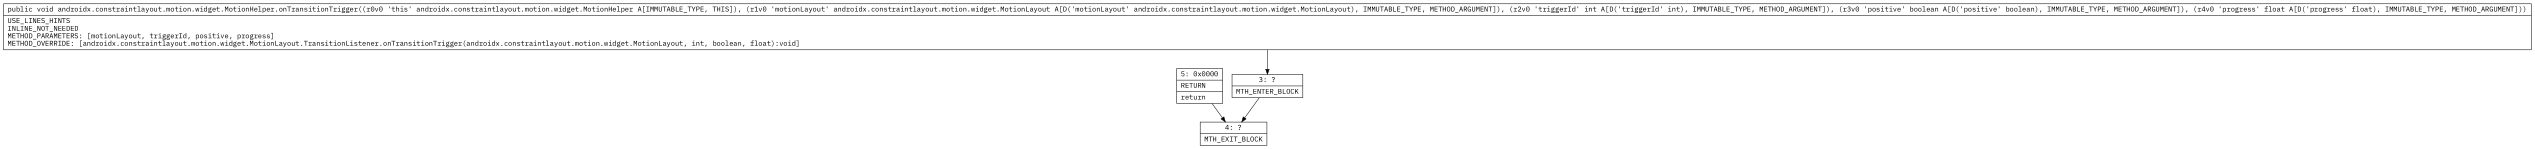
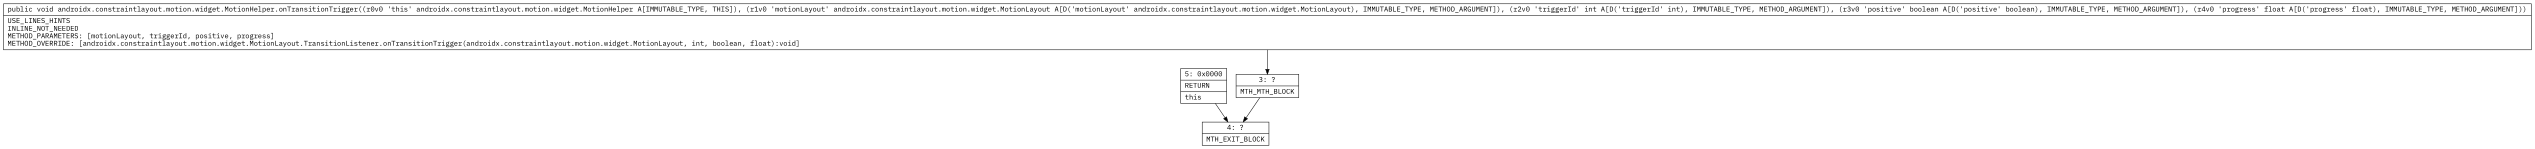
(1267, 92) -> (1267, 92)
(1193, 97) -> (1193, 97)
